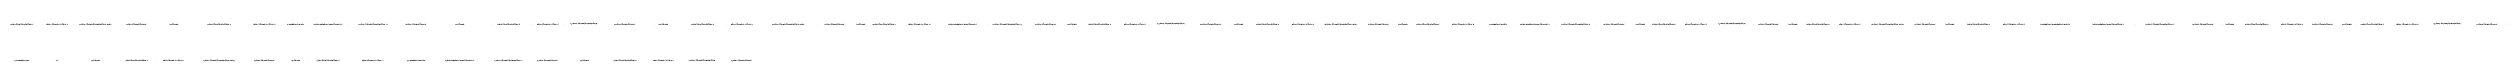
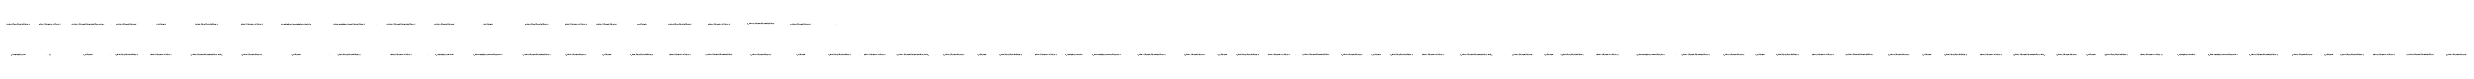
(1793, 24) -> none
none -> (801, 55)
